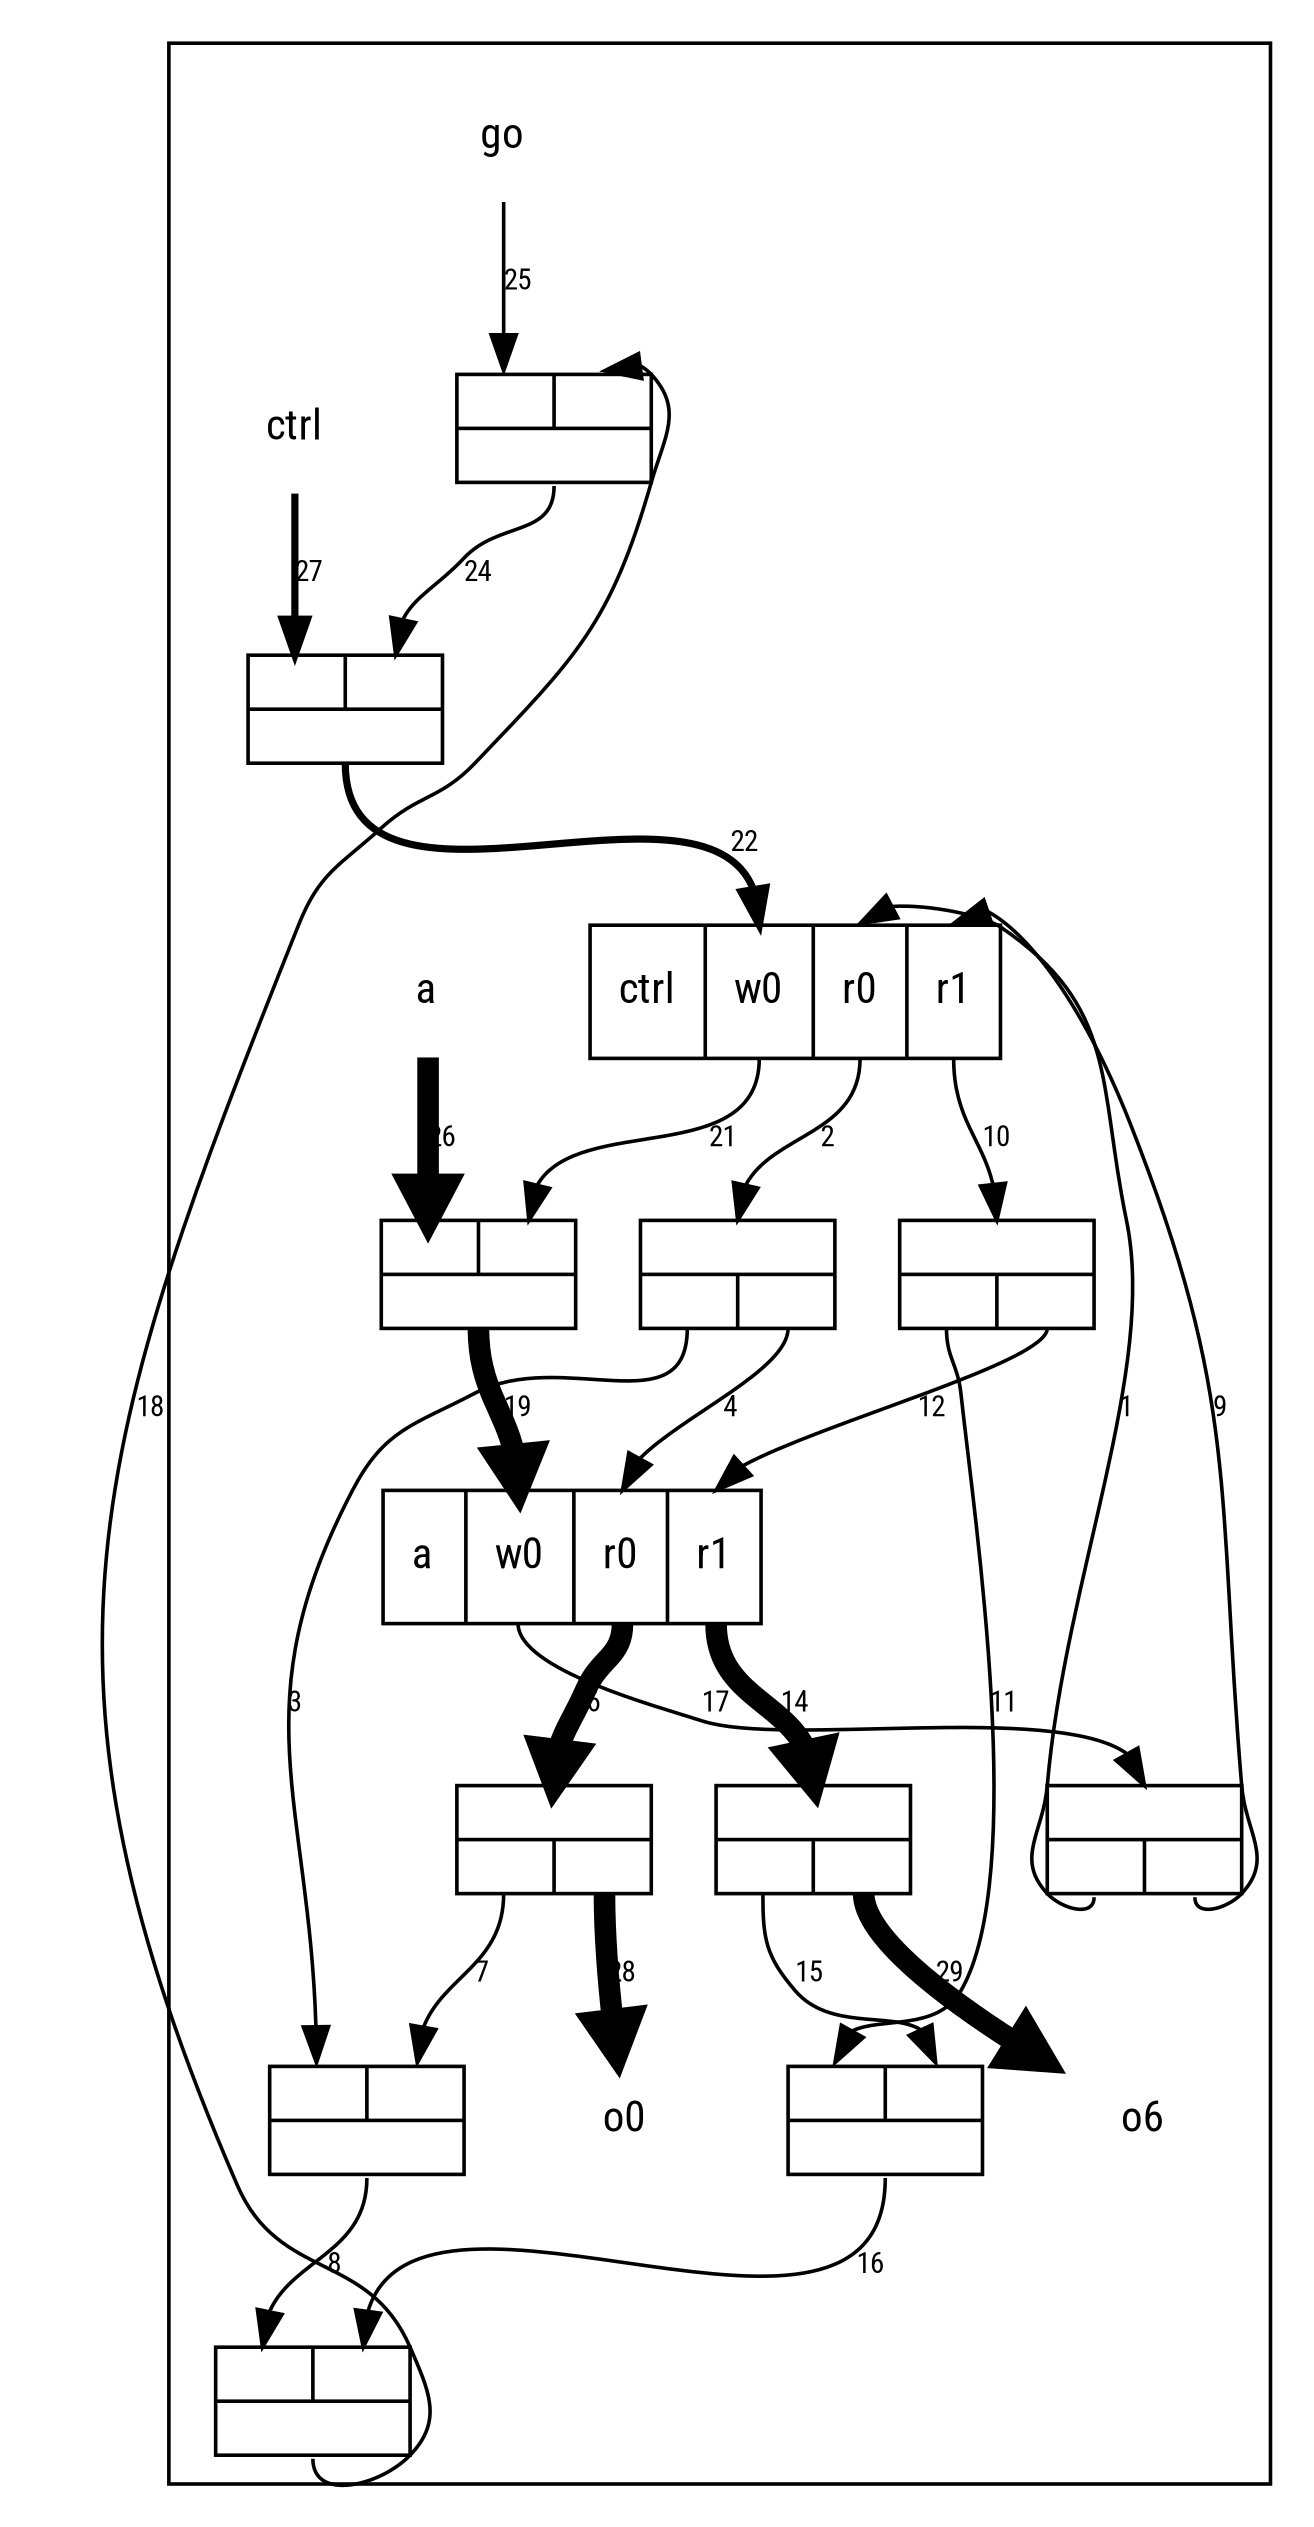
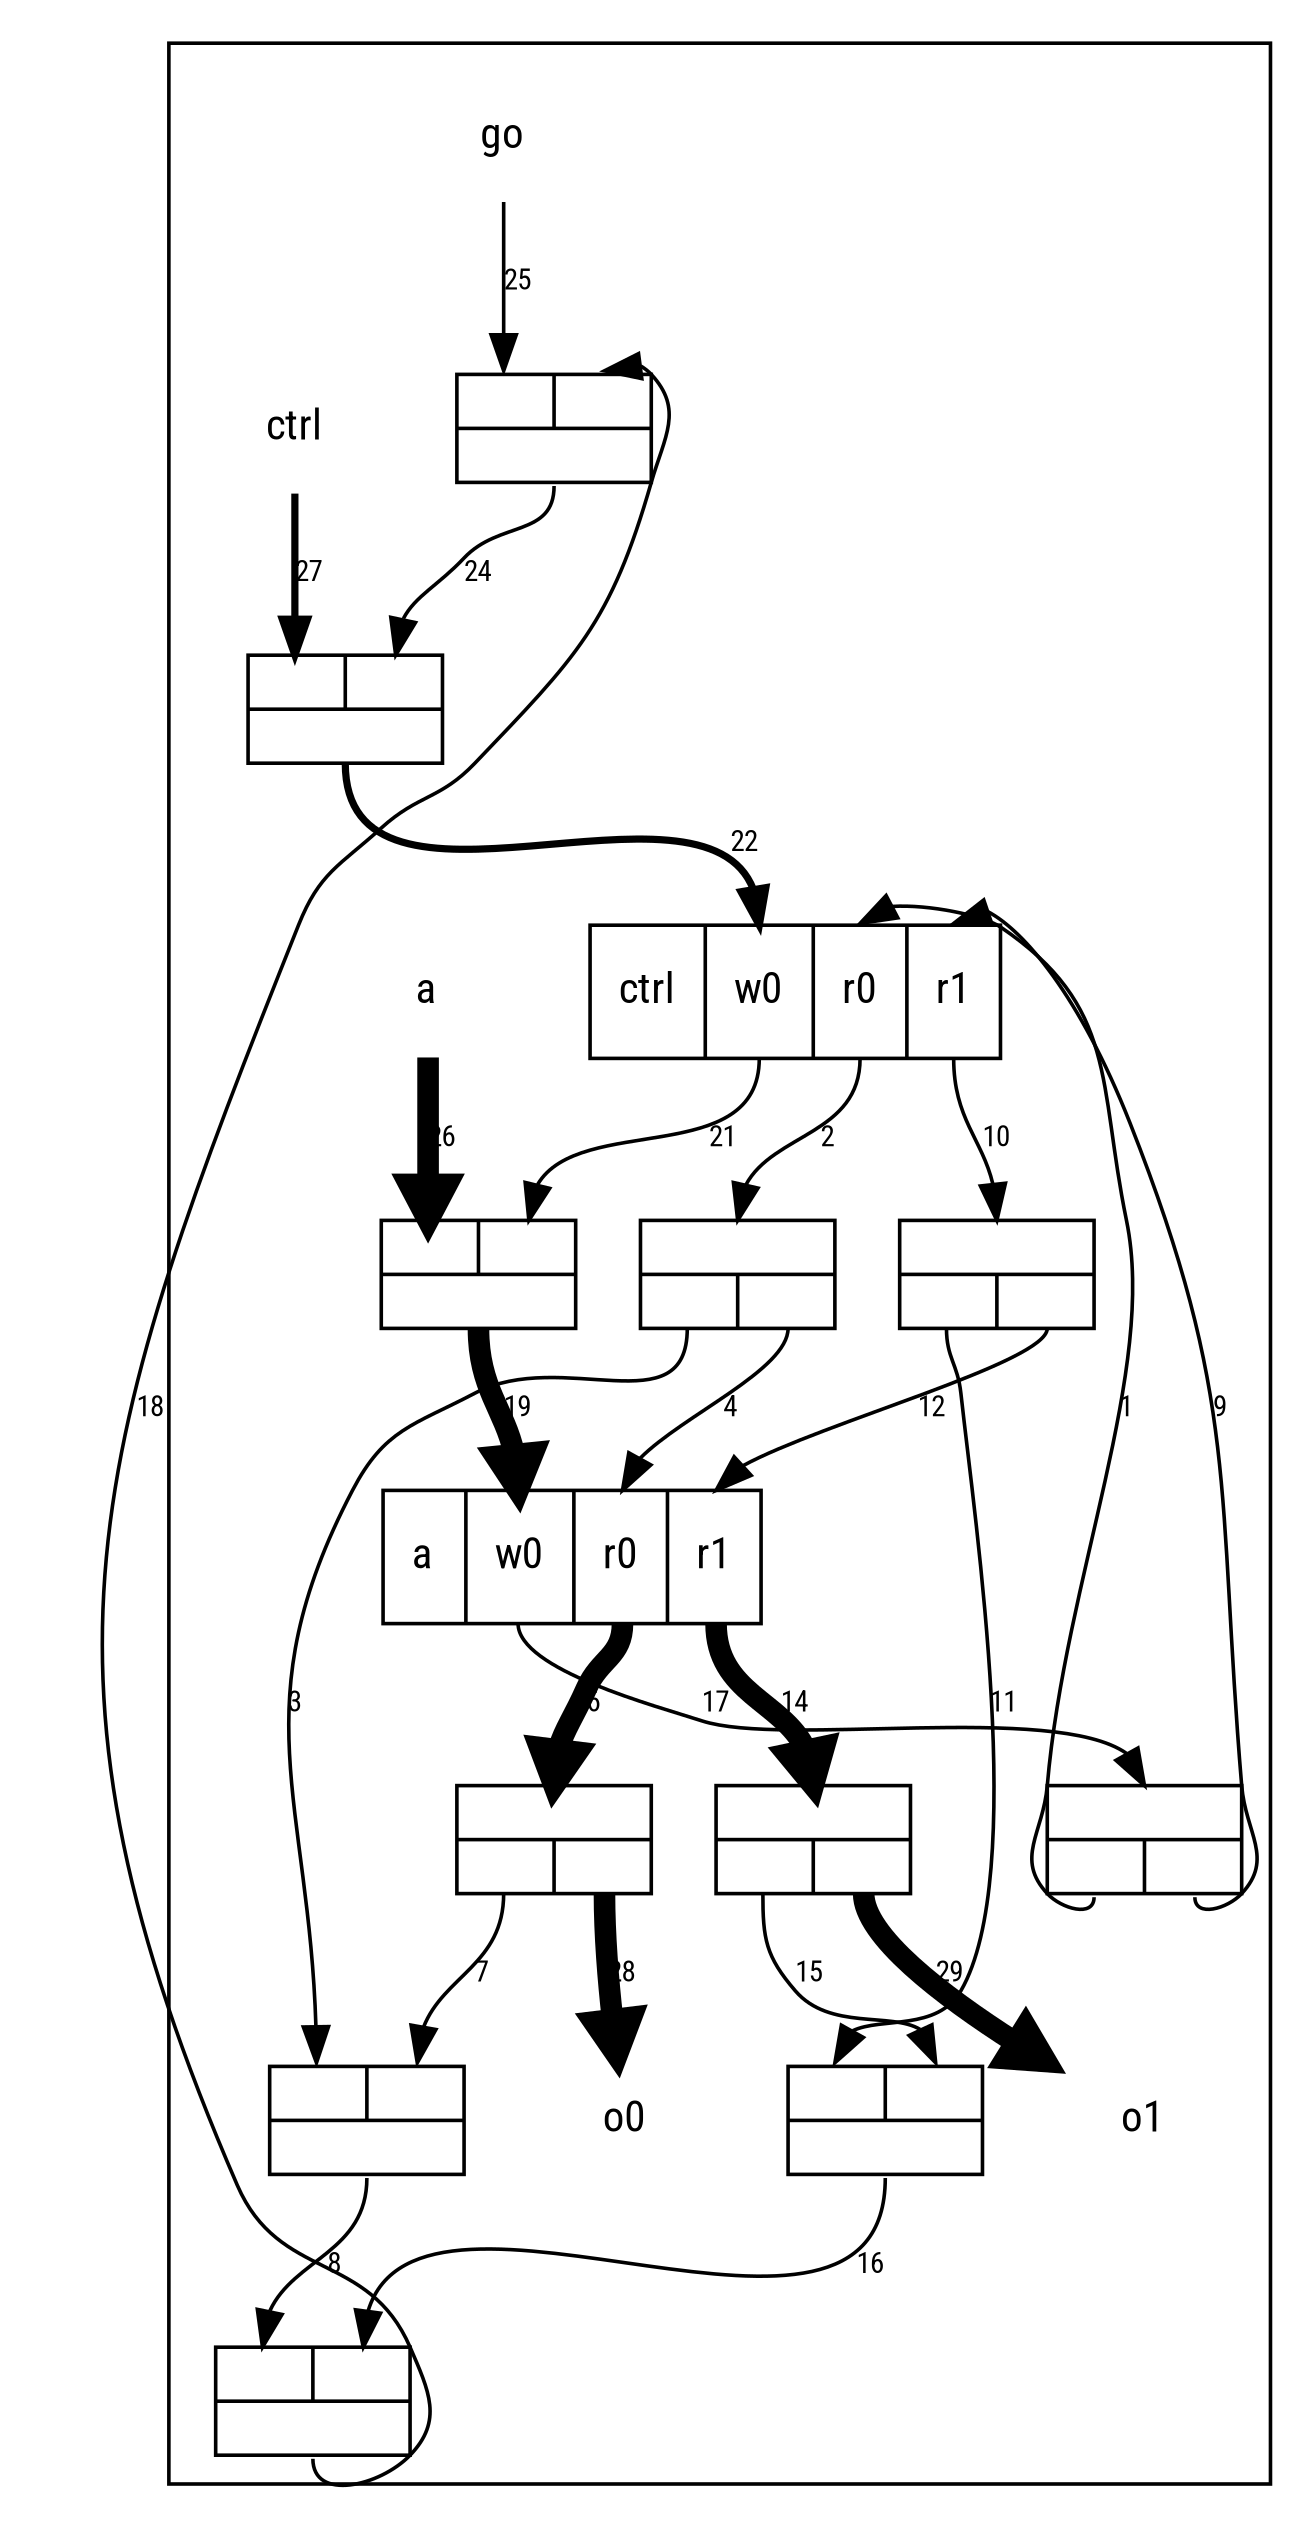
(1144, 2120) -> (1144, 2120)
